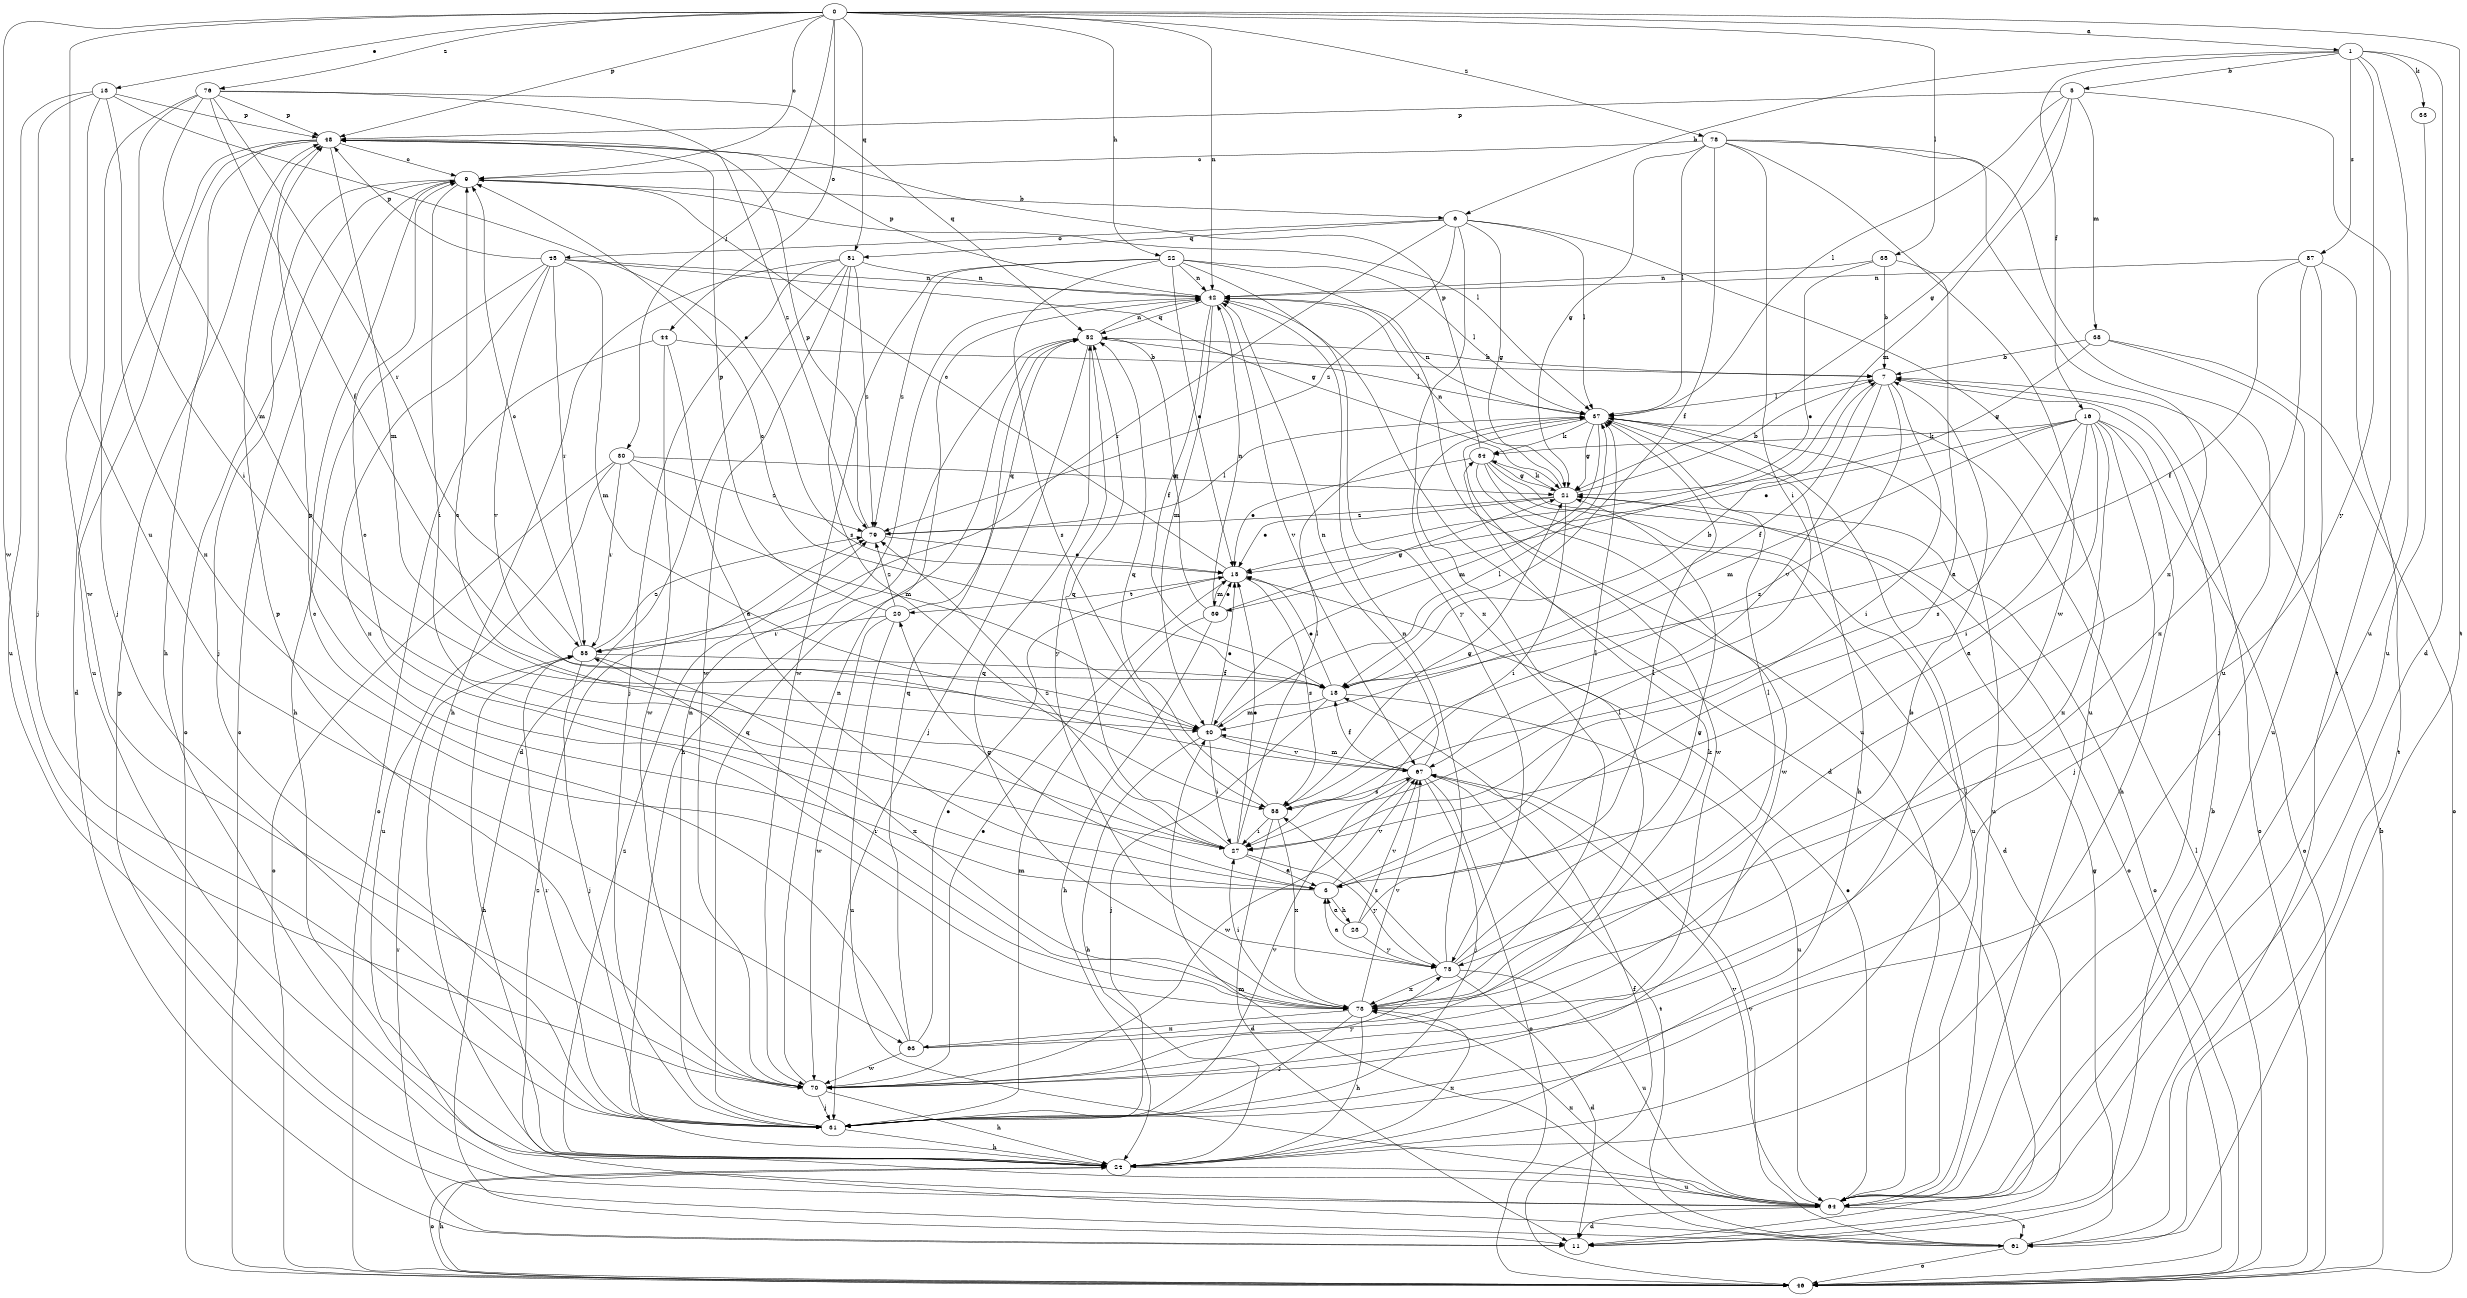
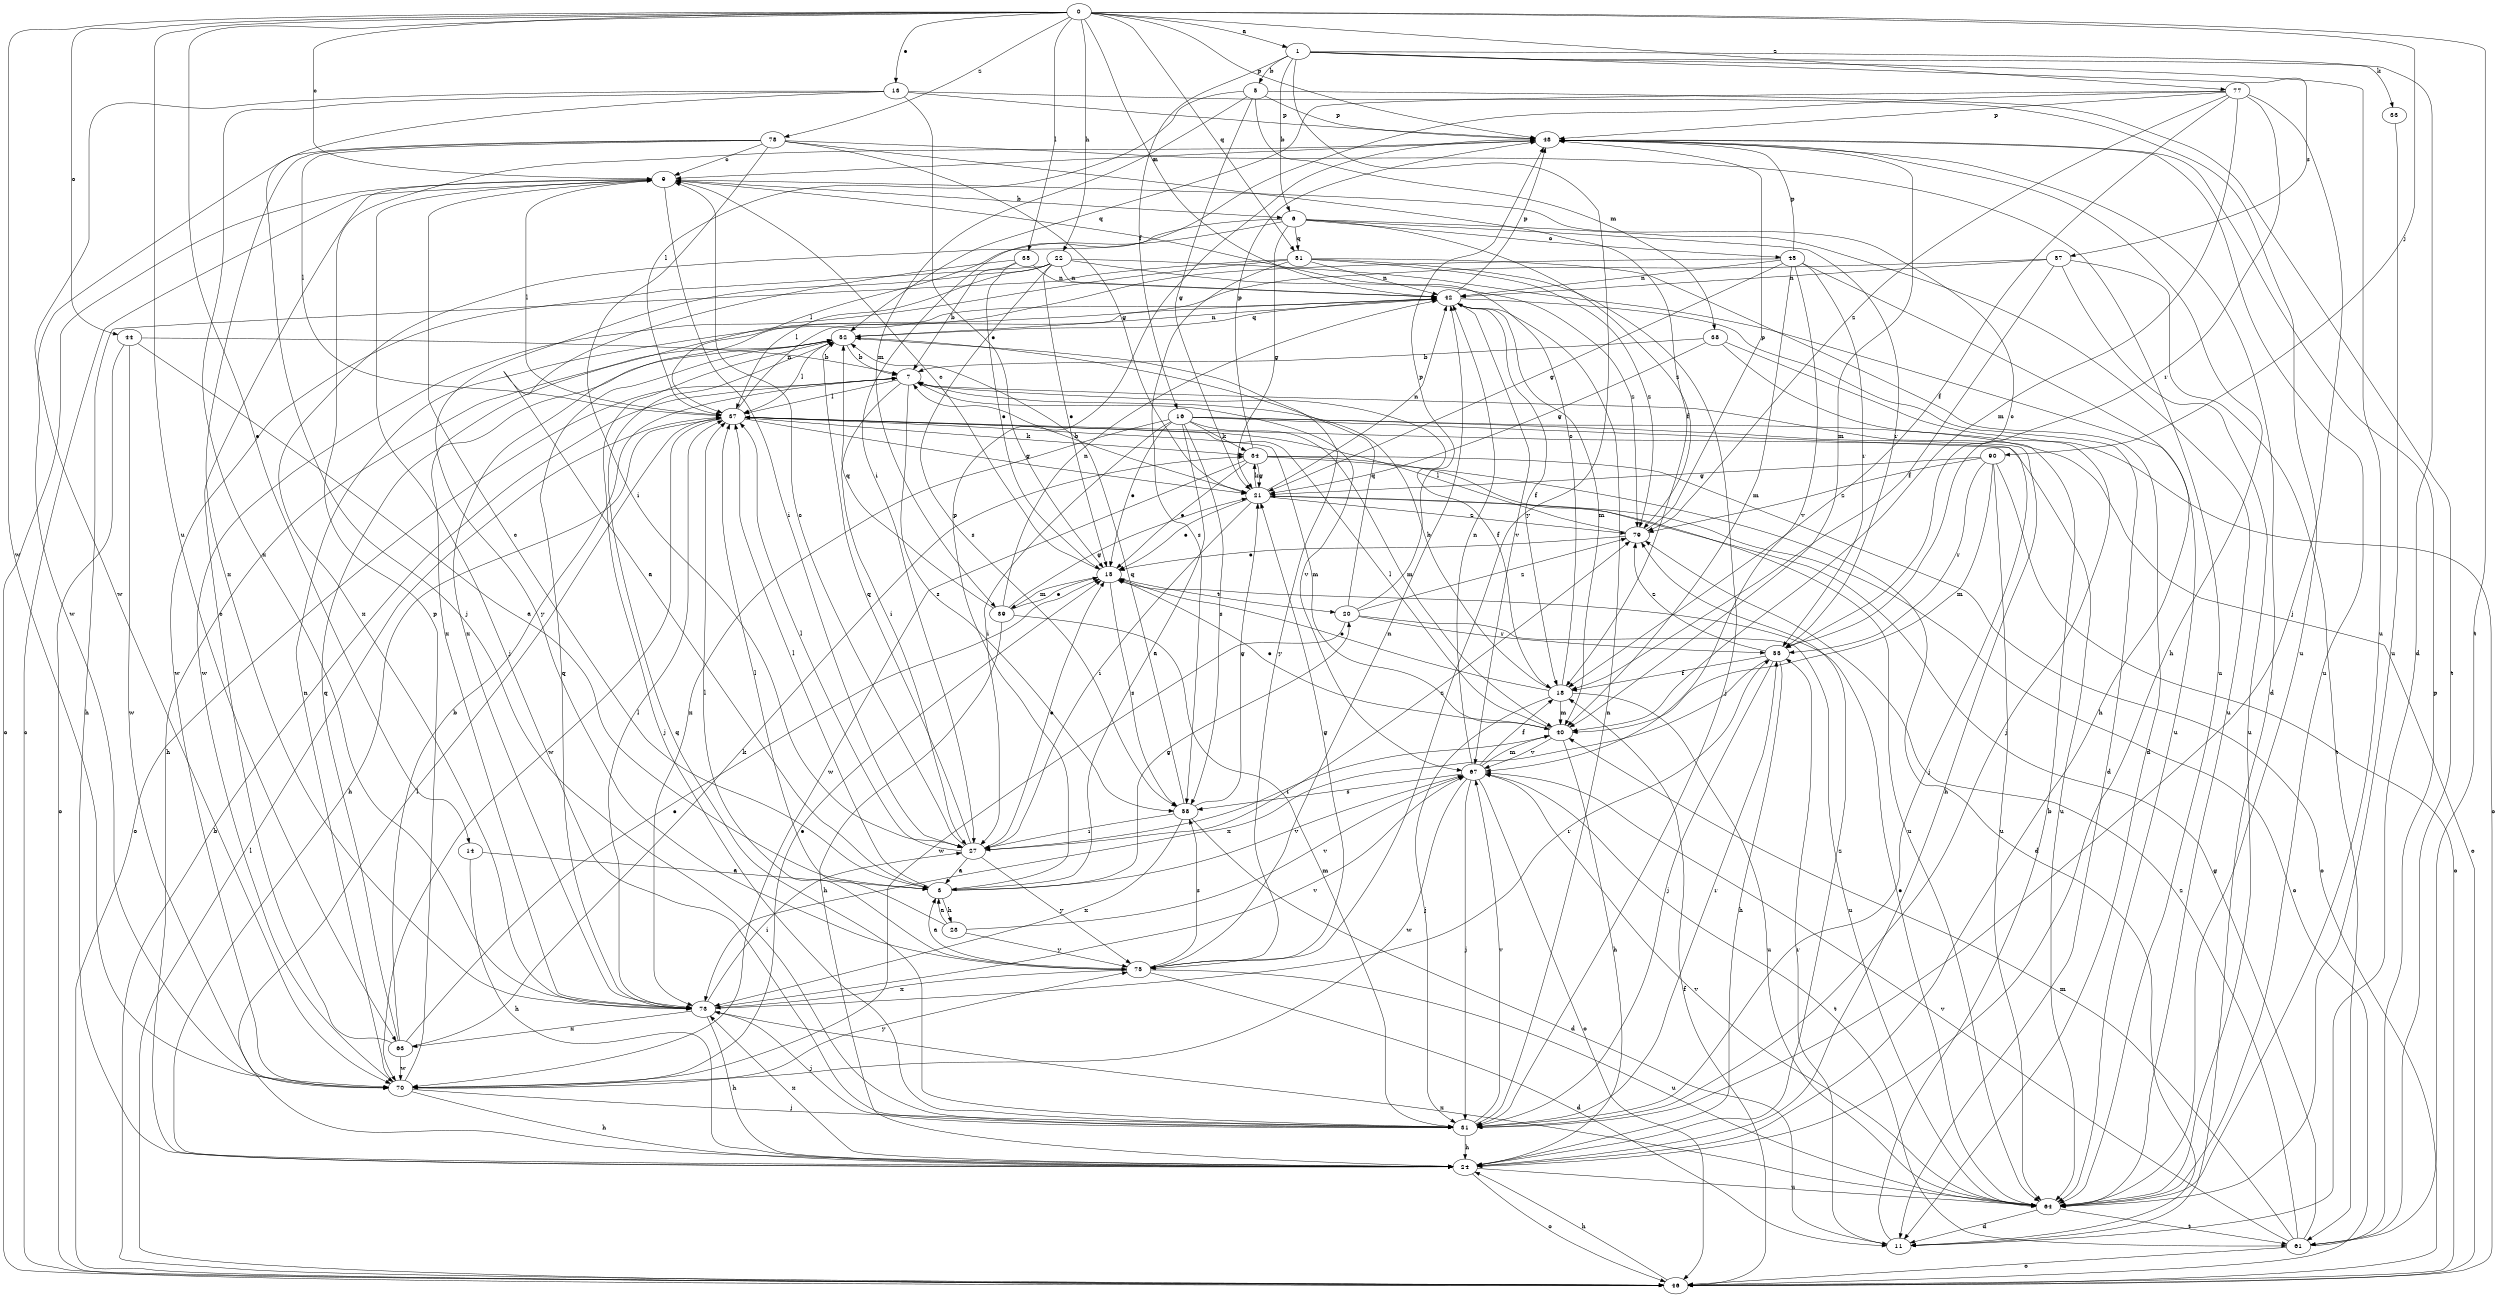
(208, 91) -> (2238, 91)
(2311, 258) -> (2059, 258)
(622, 456) -> (1993, 456)
none -> (471, 851)
